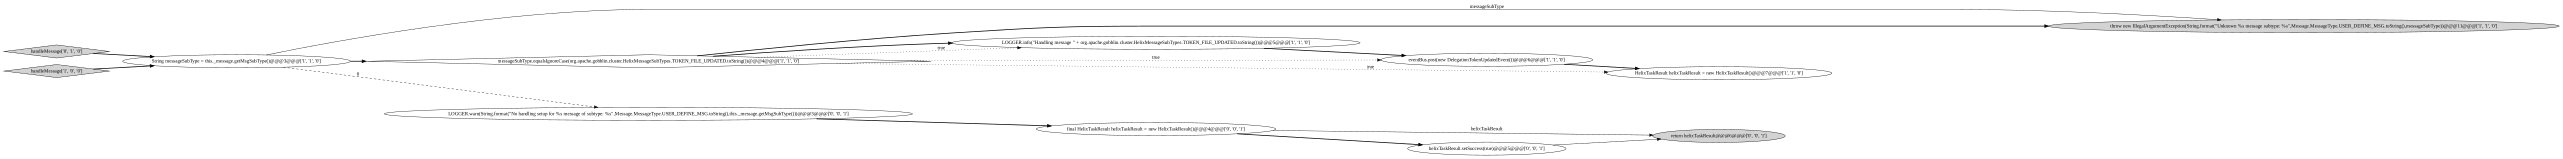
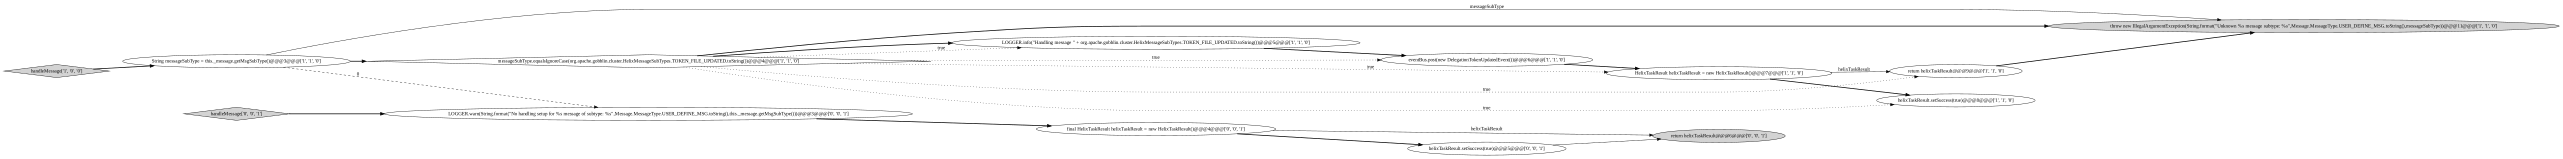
(57, 51) -> none
none -> (1956, 71)
none -> (1956, 100)
none -> (236, 114)
